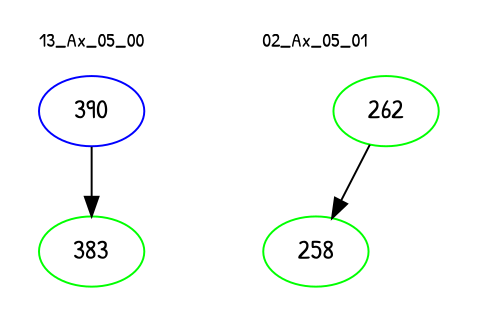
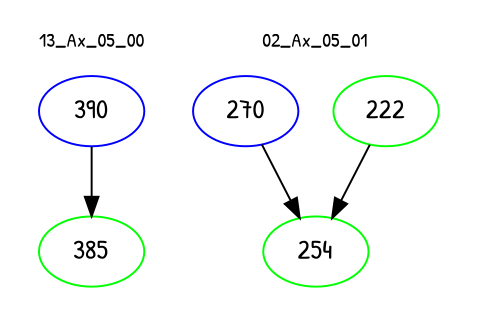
none -> (246, 111)
(386, 111) -> (386, 111)
(92, 252) -> (92, 252)
(316, 252) -> (316, 252)
